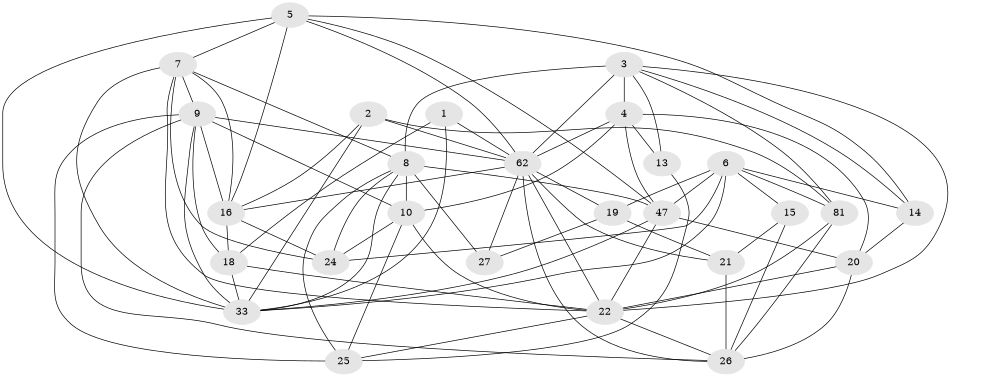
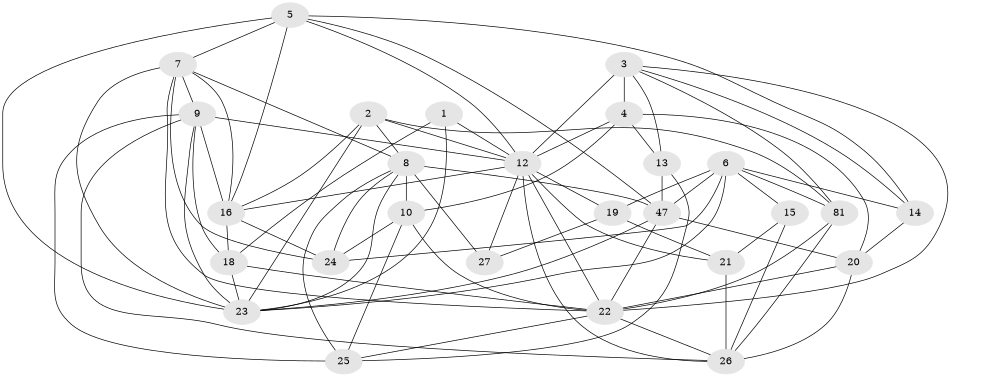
(484, 79) -> (387, 138)
(302, 164) -> none
(522, 164) -> (522, 164)
(634, 166) -> (662, 185)
(242, 312) -> (242, 312)
